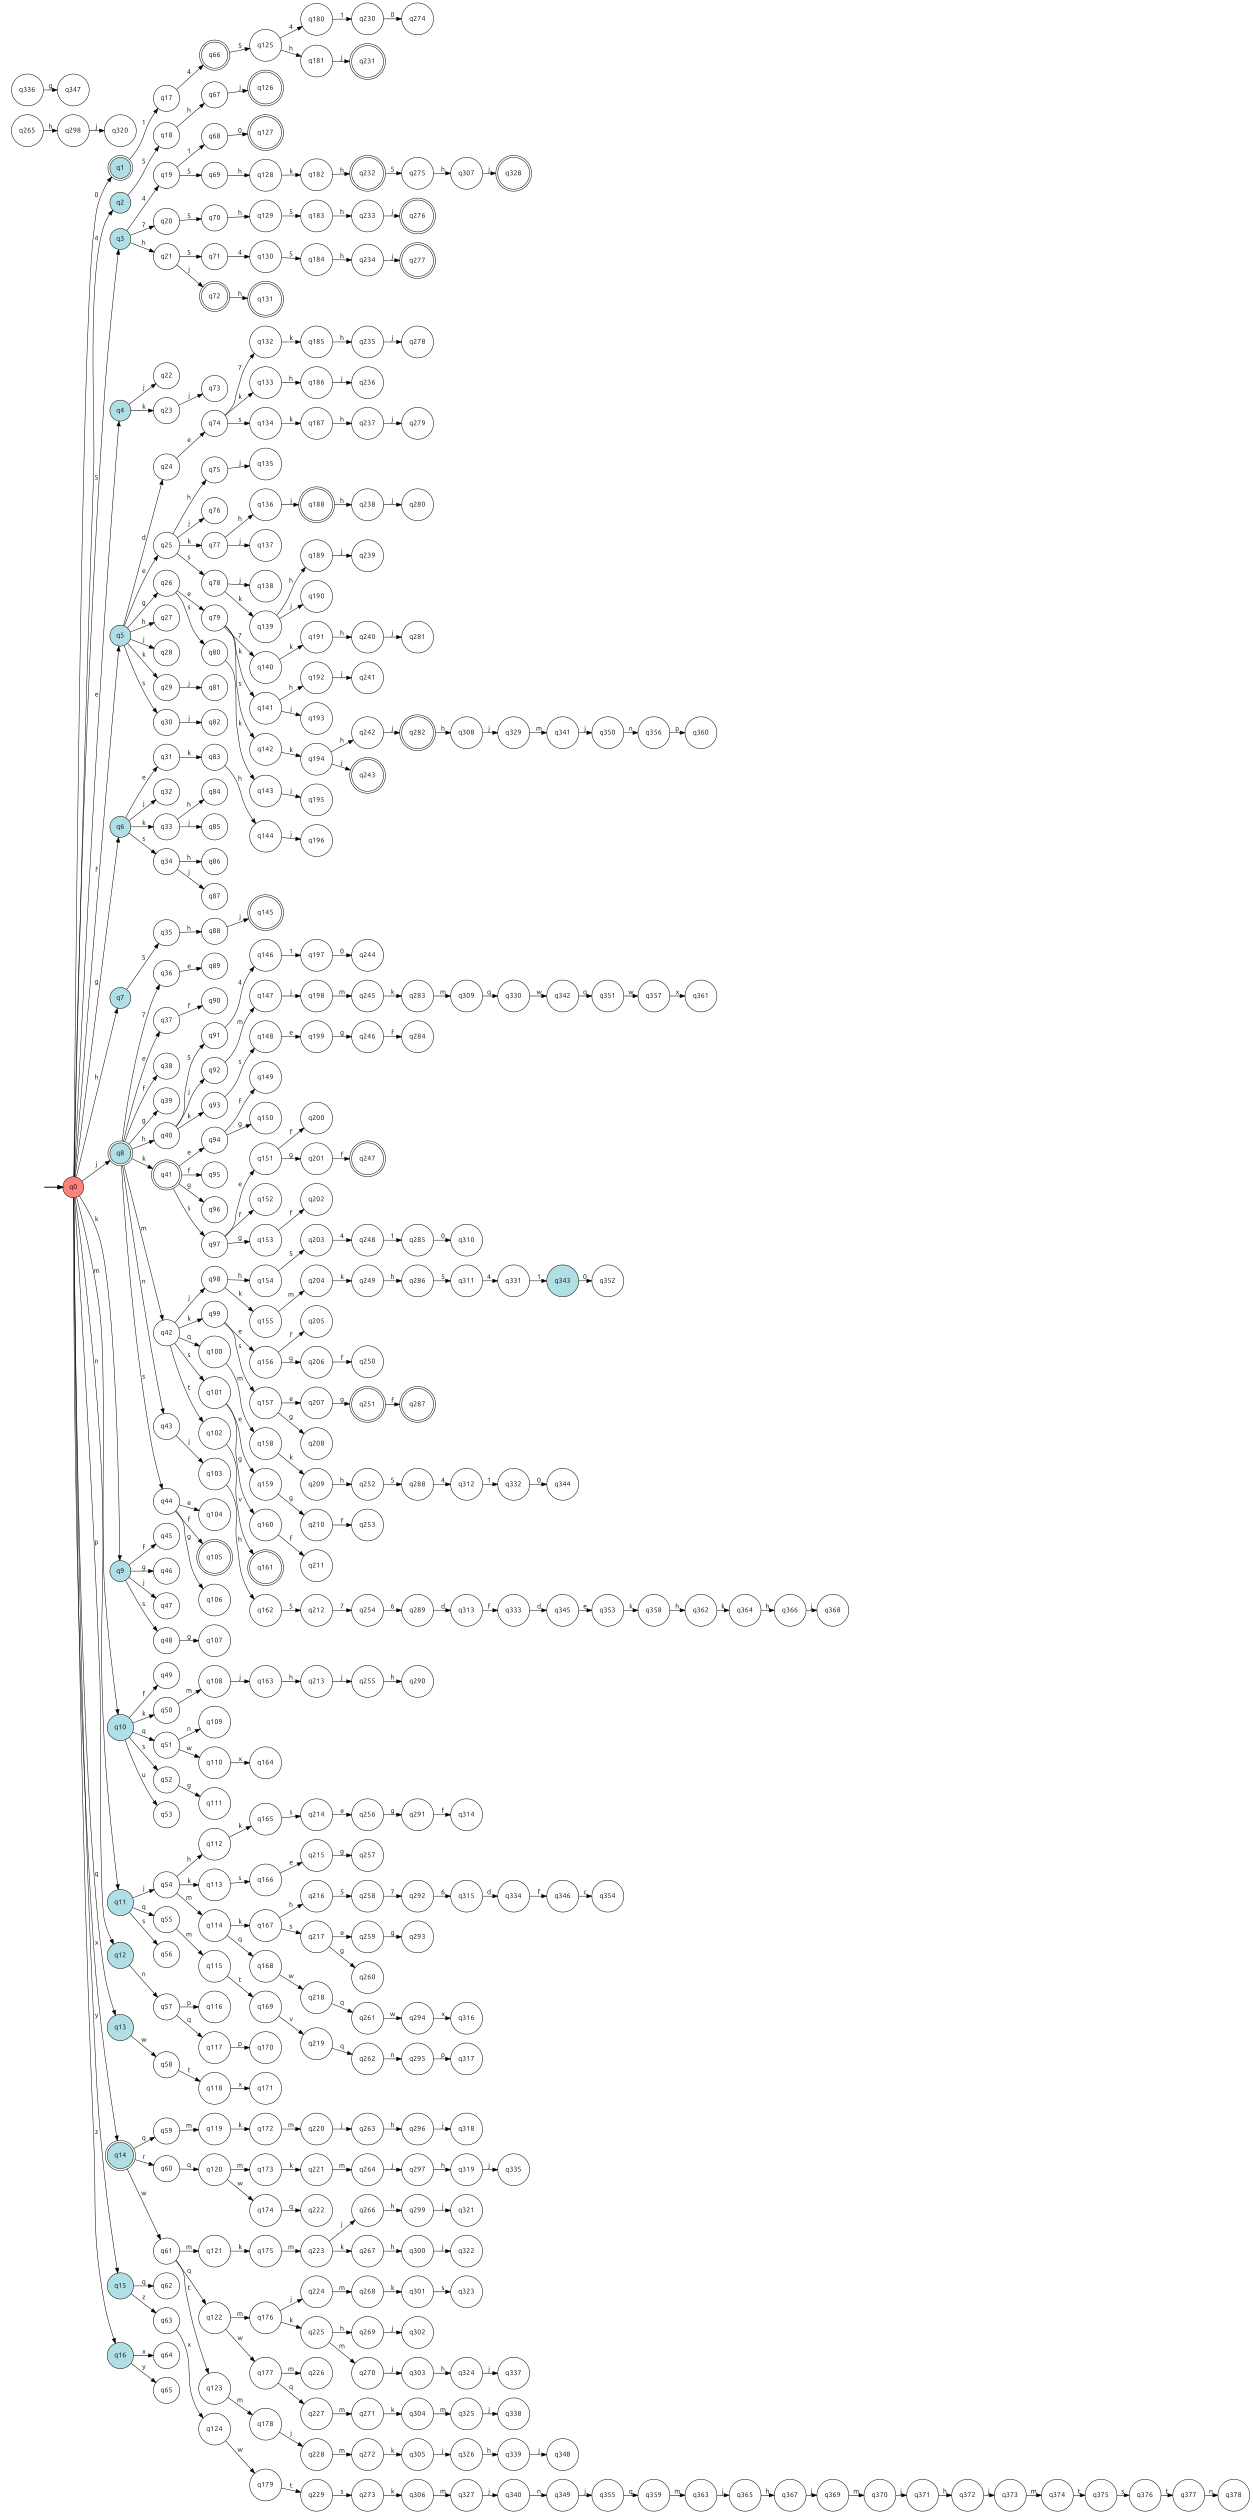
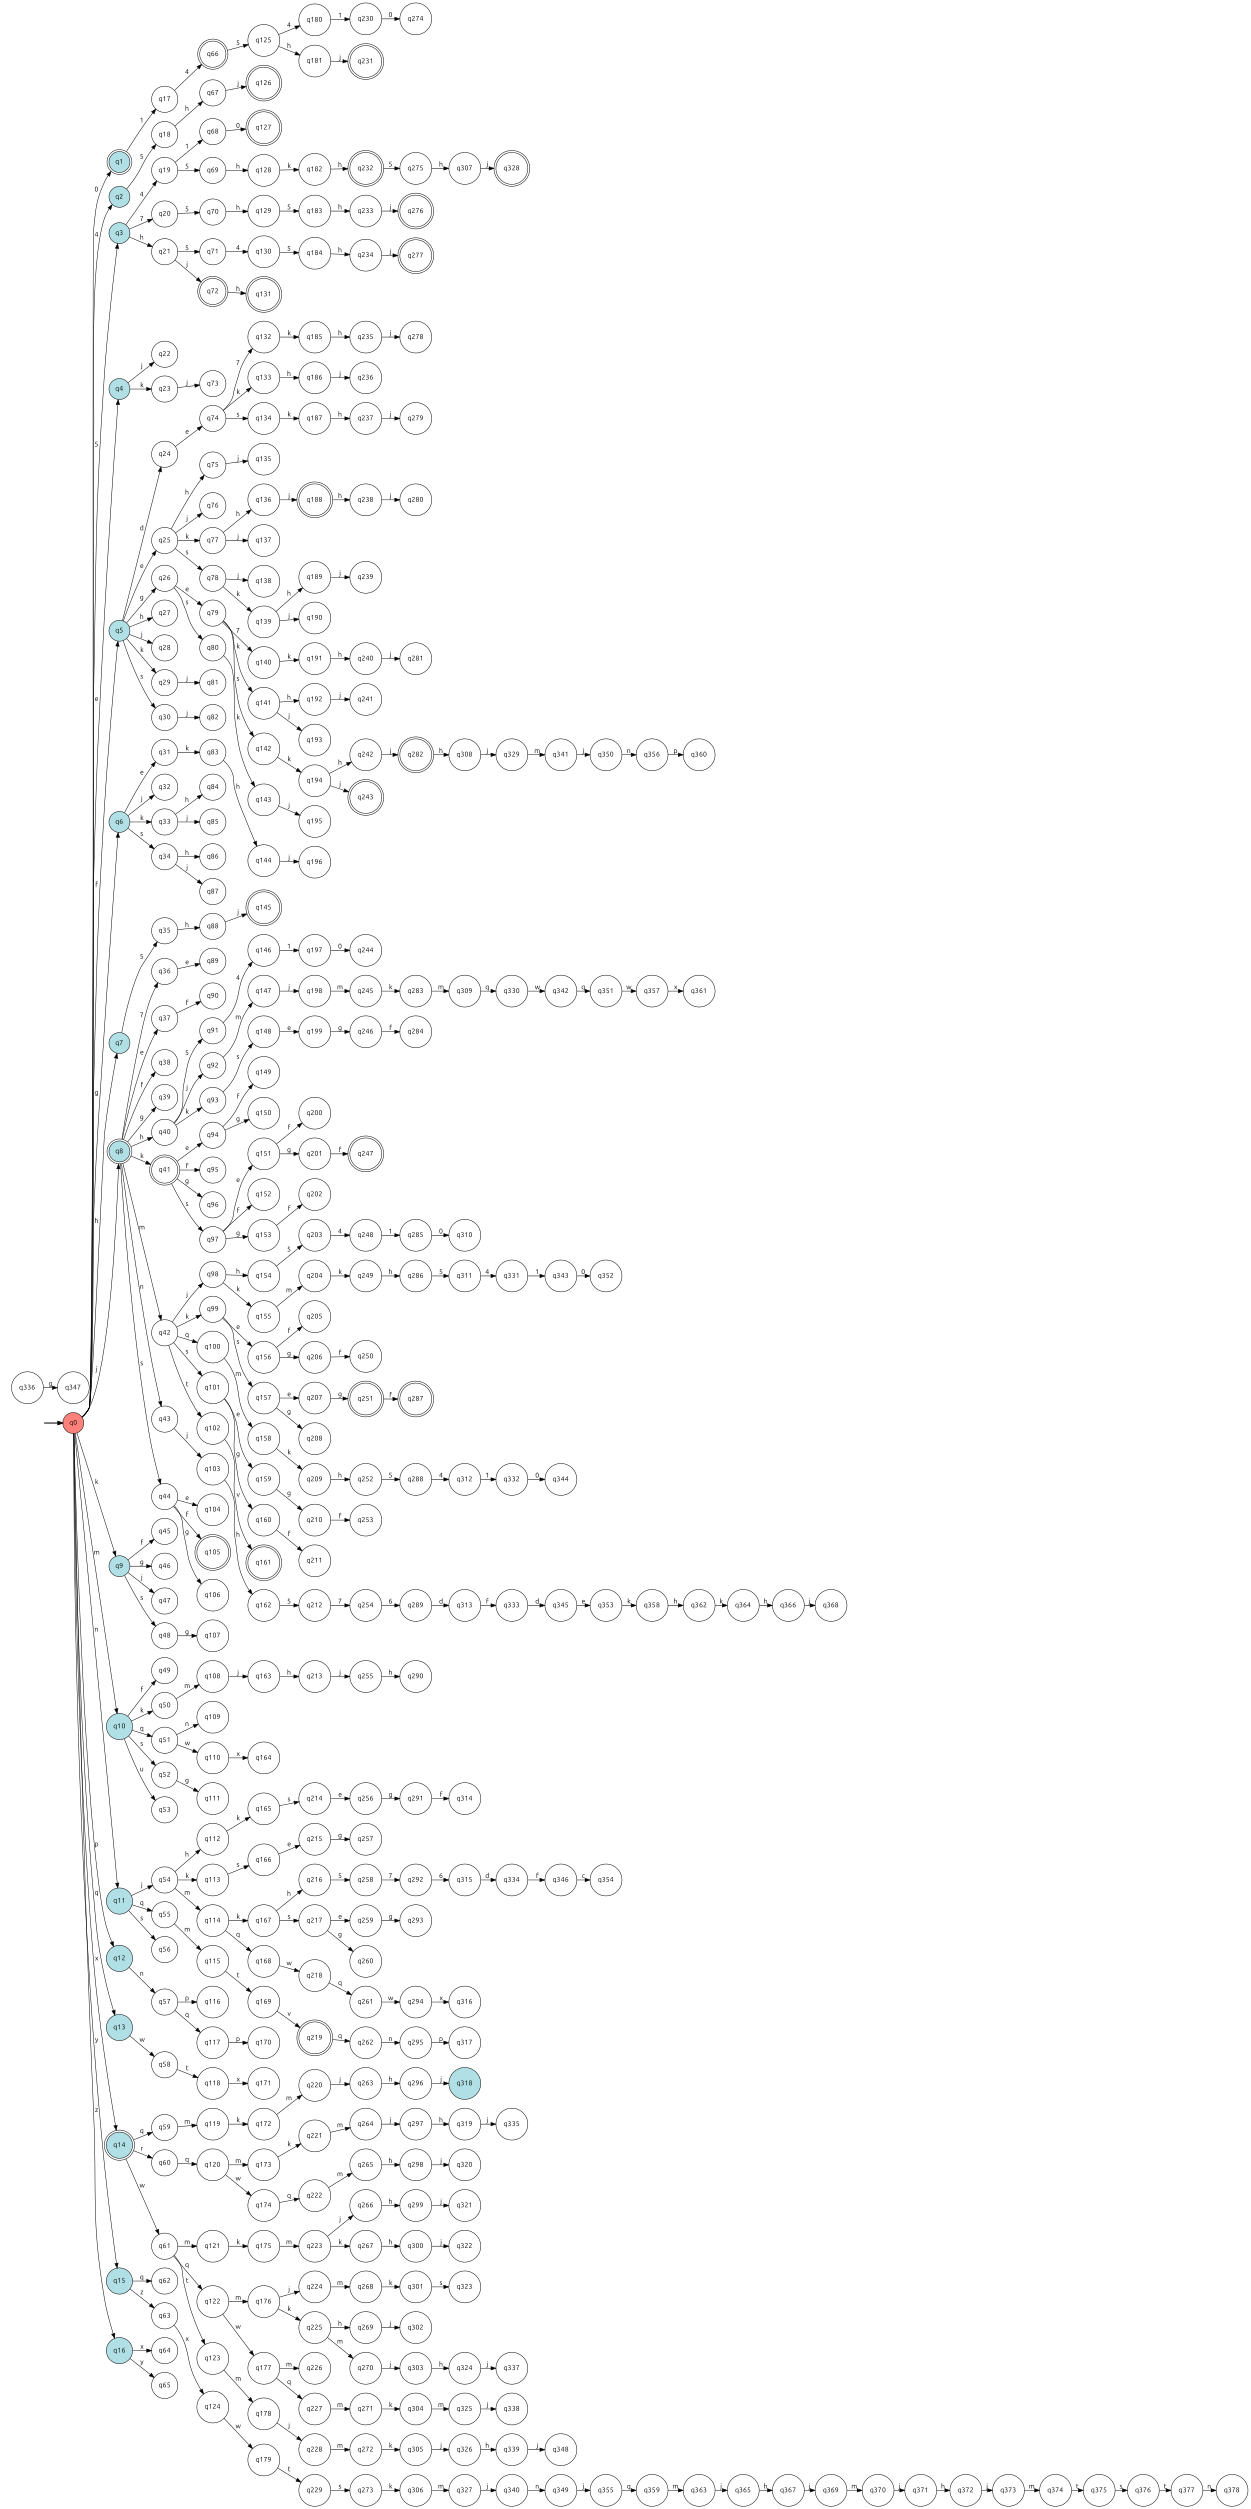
(563, 1281) -> (561, 1276)
(317, 2044) -> (315, 2038)
(467, 2129) -> (465, 2083)
none -> (338, 2182)
